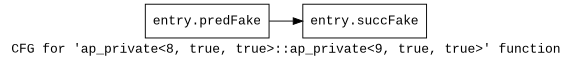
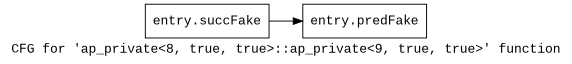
(281, 21) -> (281, 21)
